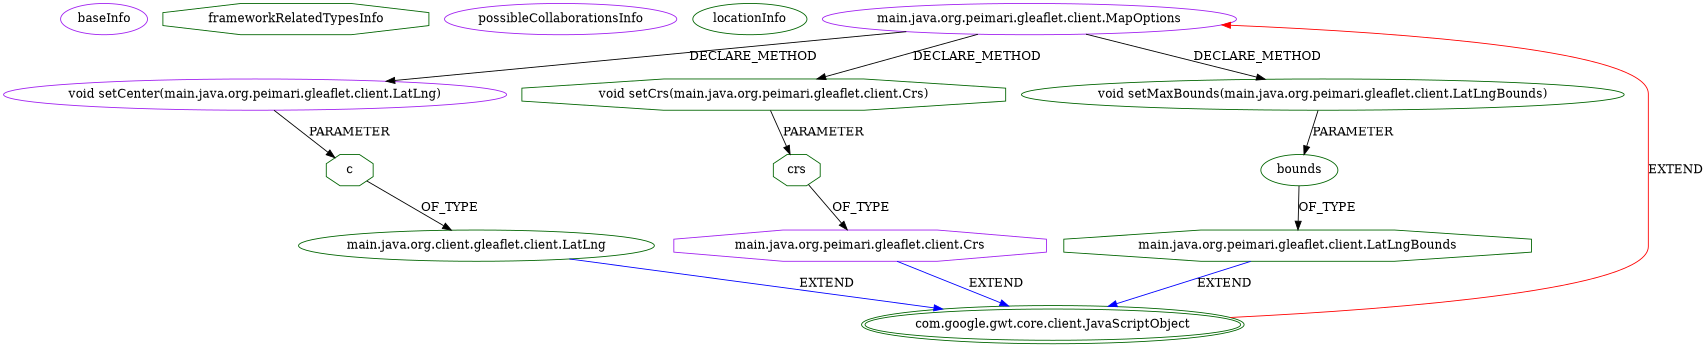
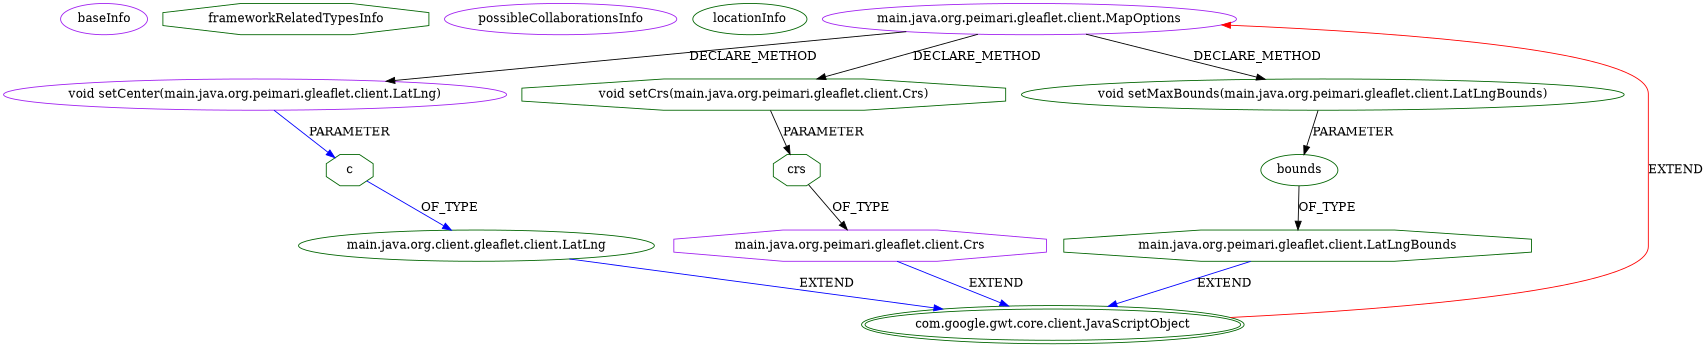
(301, 131) -> (301, 131)
(405, 203) -> (405, 203)
